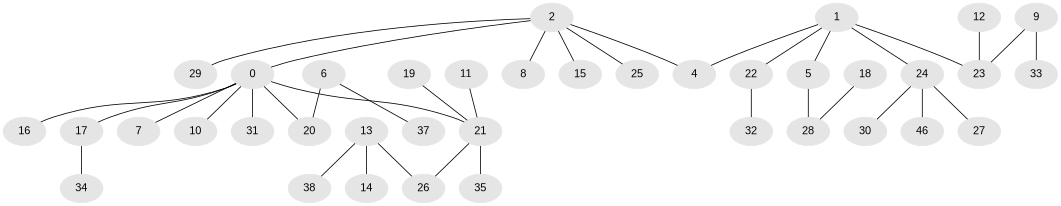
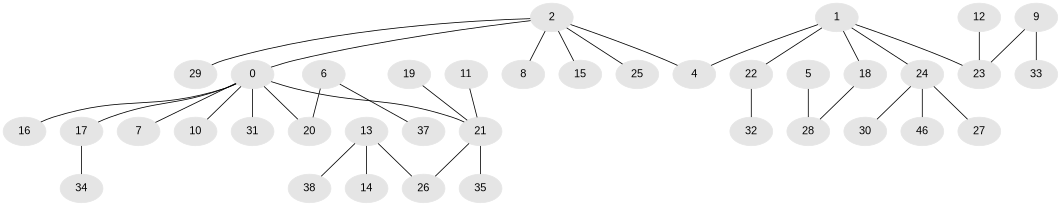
(823, 46) -> (851, 46)
